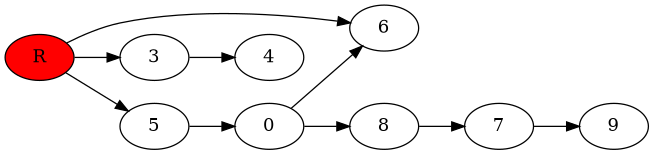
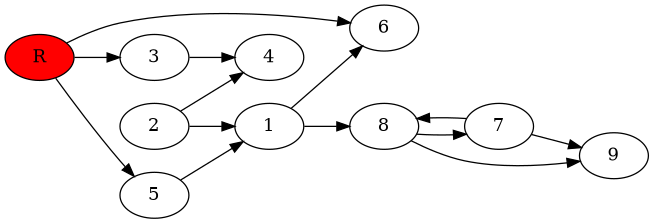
none -> (448, 118)
none -> (154, 126)
(269, 126) -> (269, 126)
none -> (487, 164)
